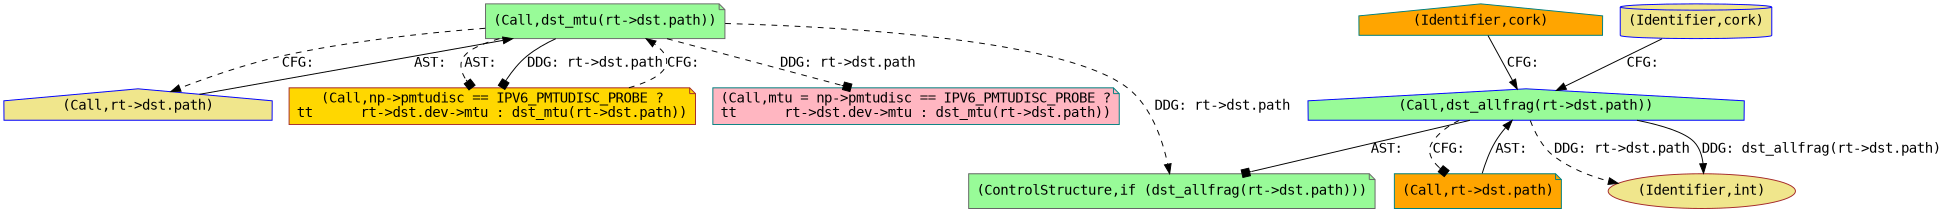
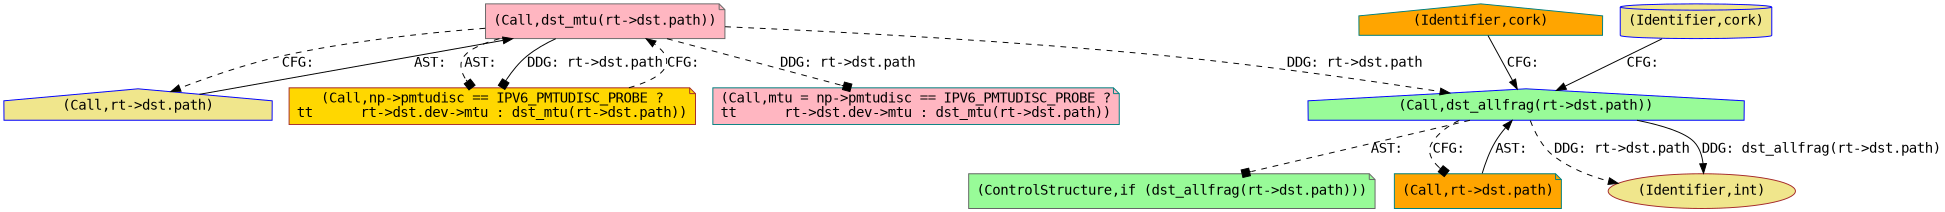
(605, 21) -> (605, 21)
(974, 42) -> (1084, 48)
(1361, 146) -> (1361, 146)
